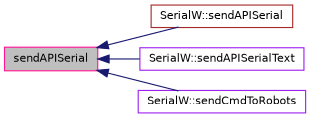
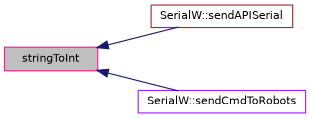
(51, 59) -> (51, 59)
(222, 59) -> none
